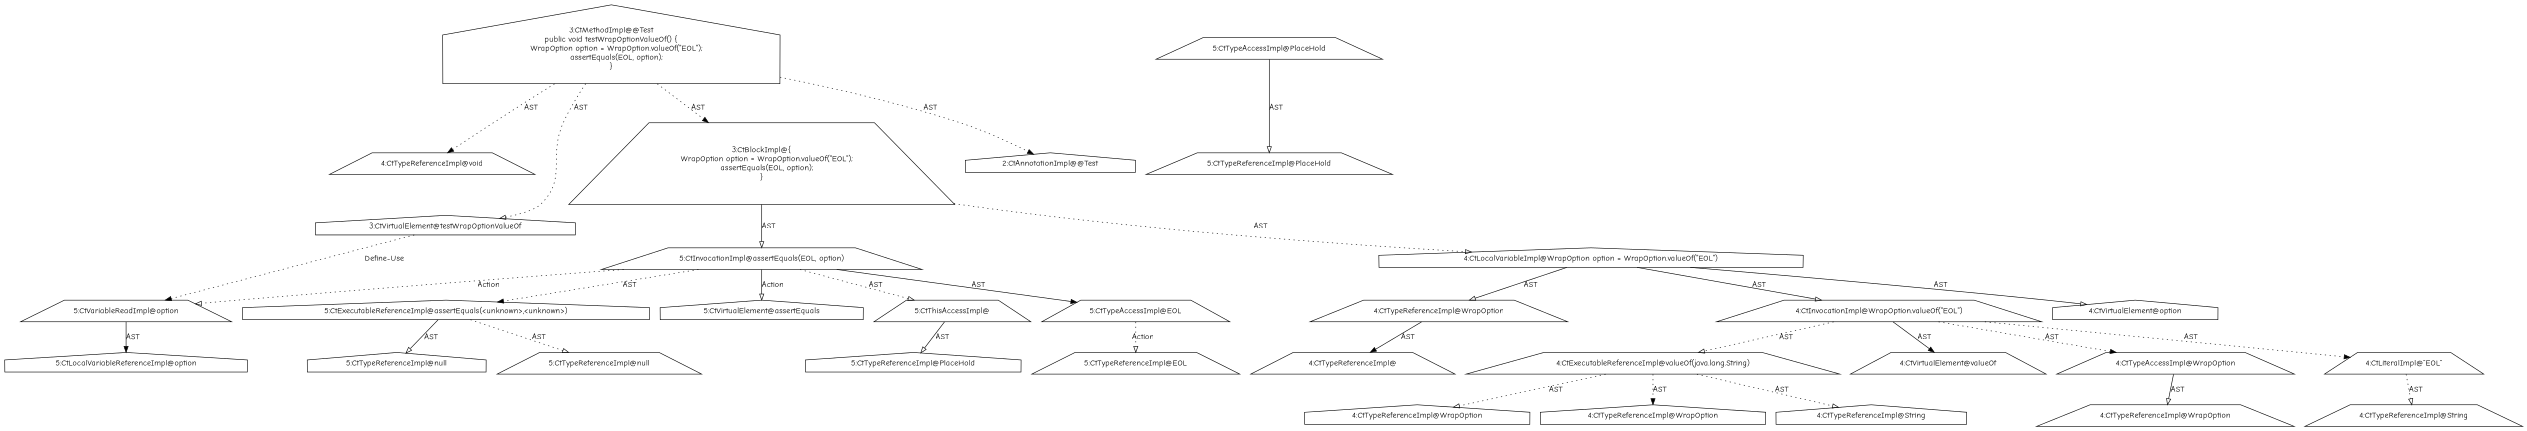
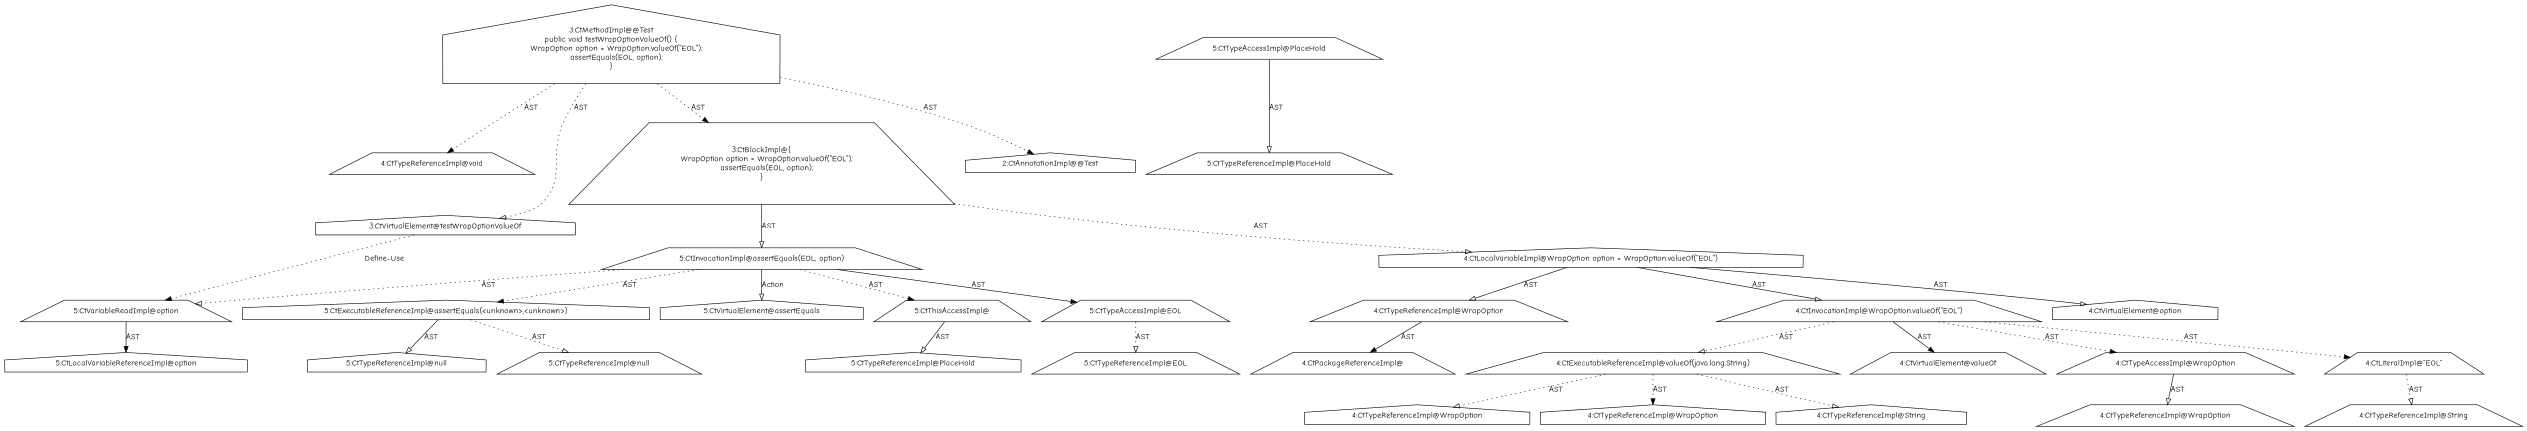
(854, 284) -> (854, 284)
(489, 285) -> (489, 285)
(1143, 337) -> (1143, 337)
(1353, 363) -> (1353, 363)
